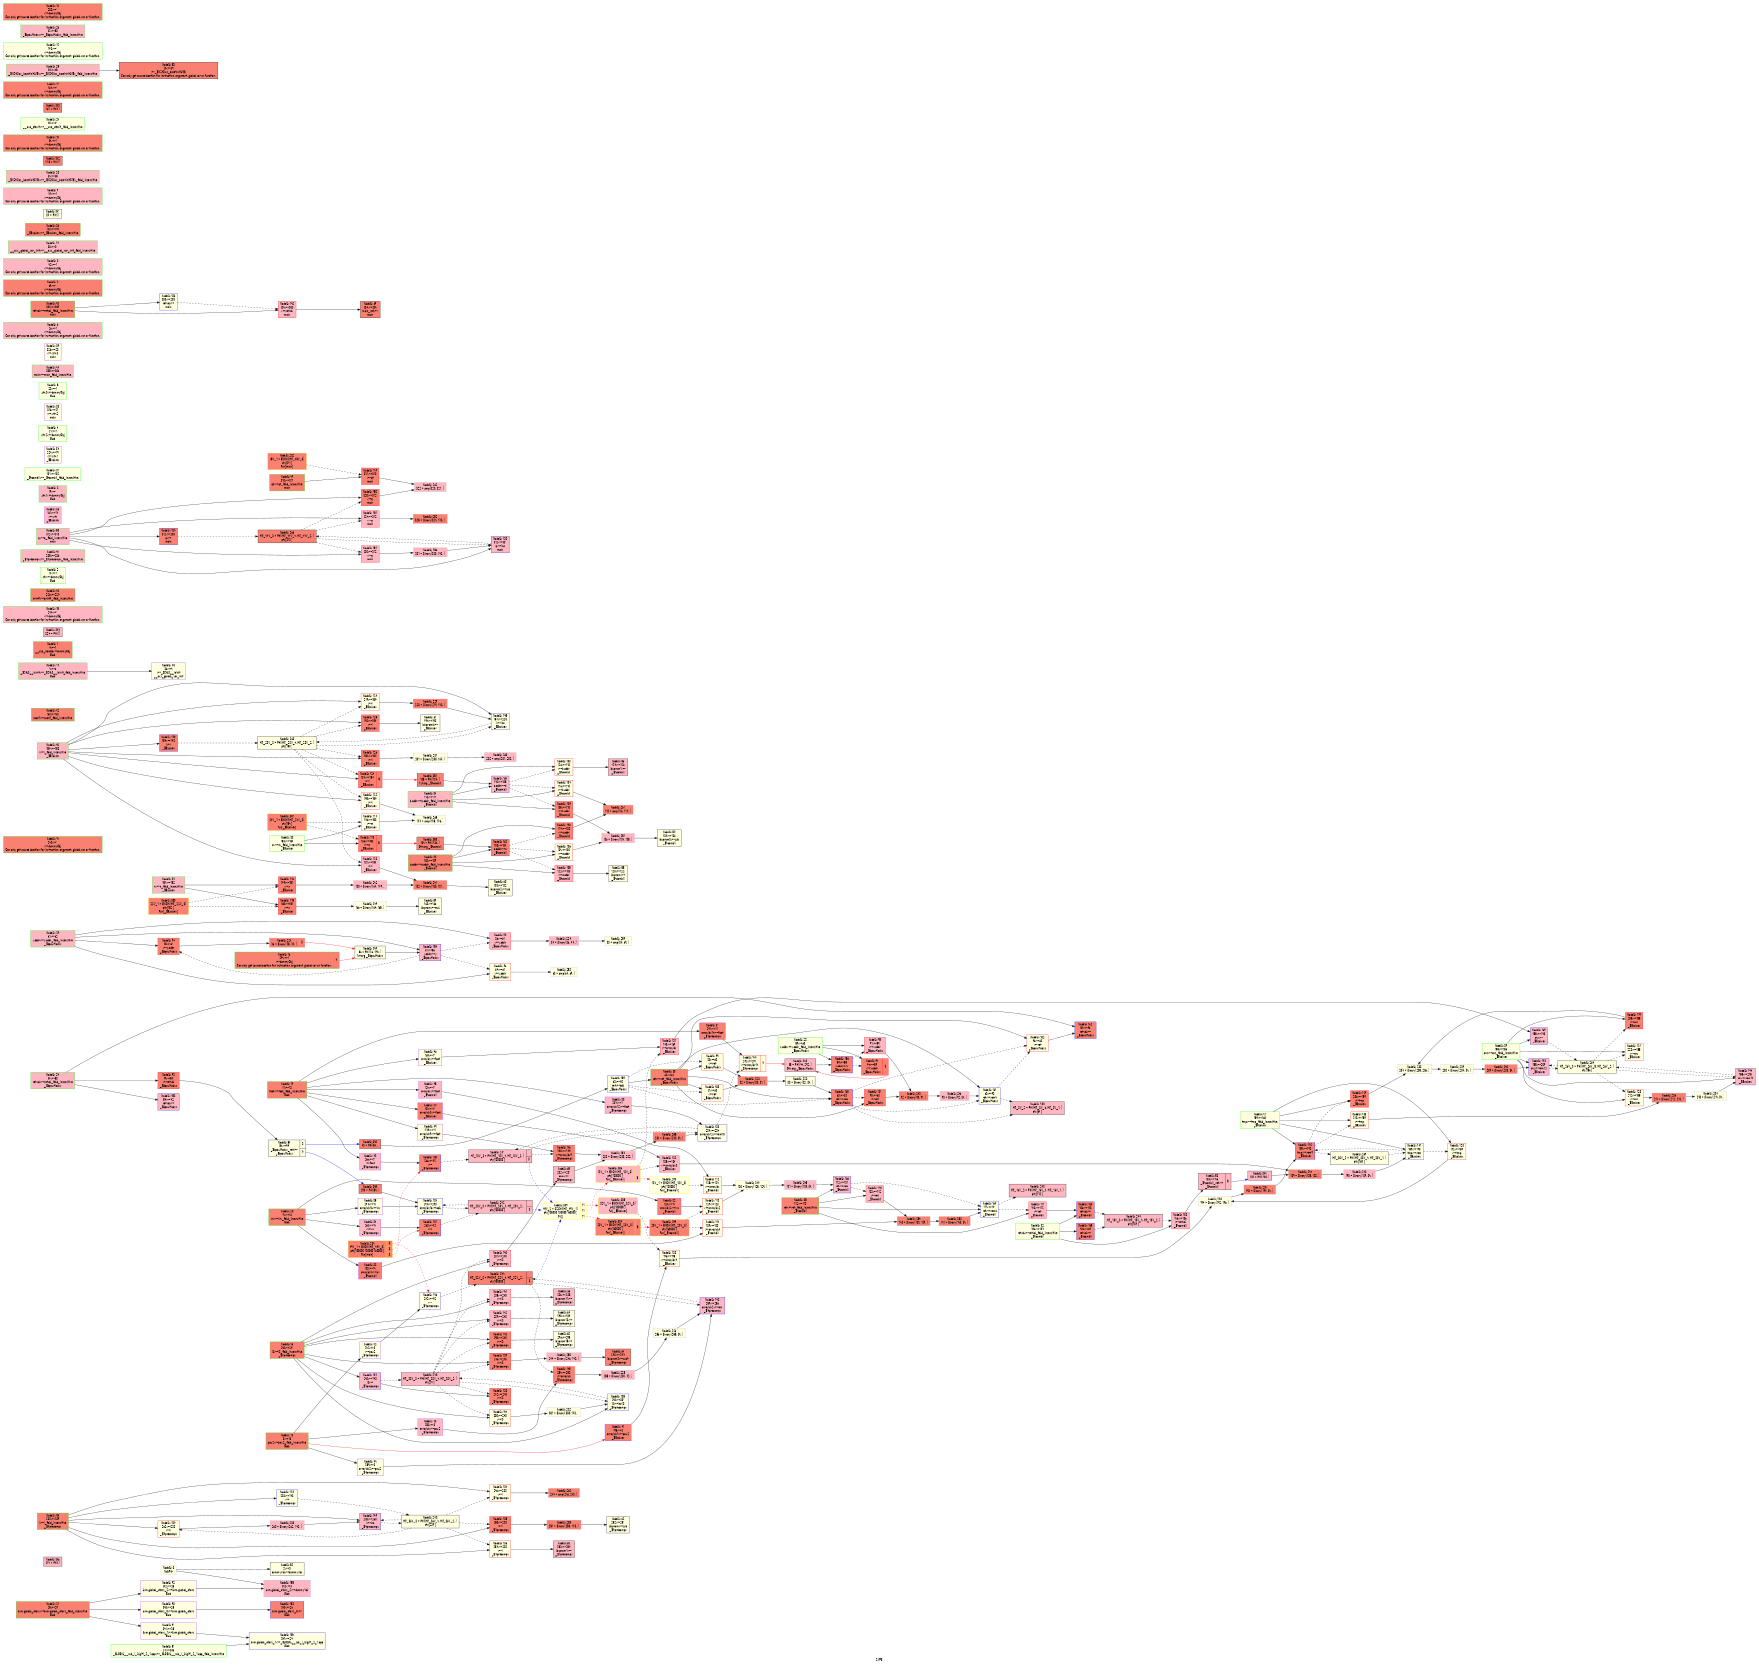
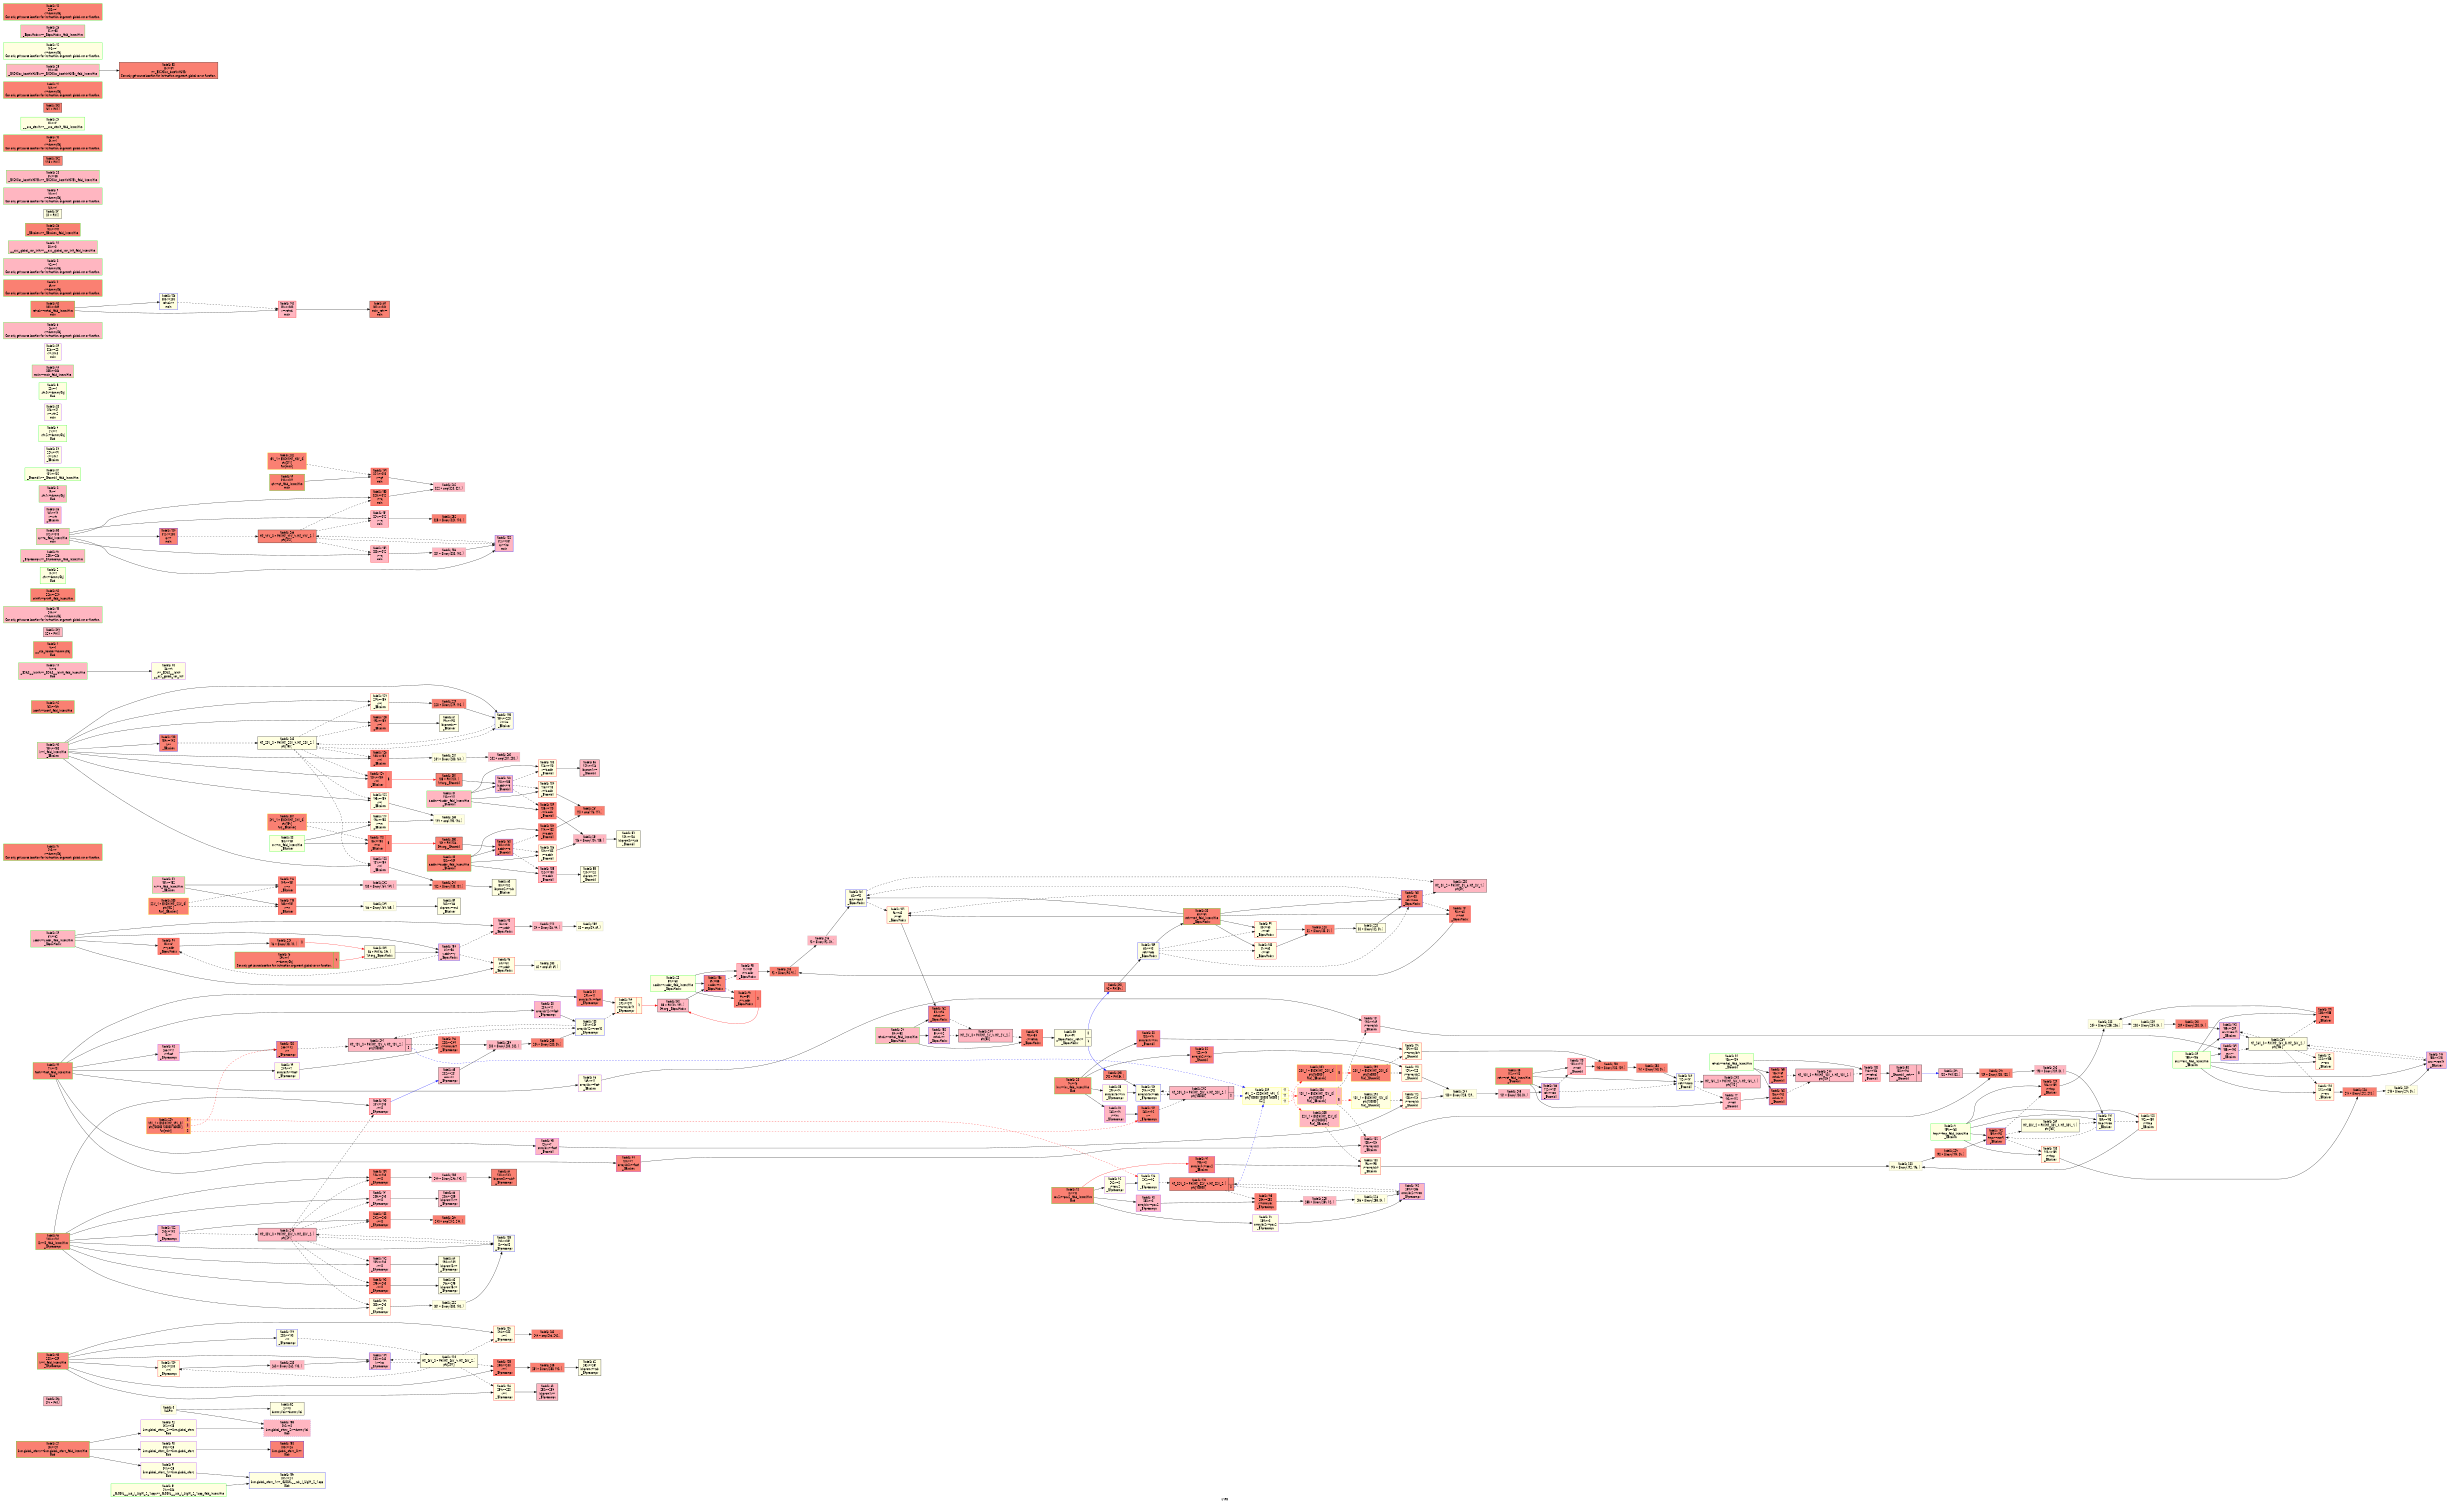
none -> (986, 1036)
(531, 1218) -> (411, 1093)
none -> (449, 1220)
